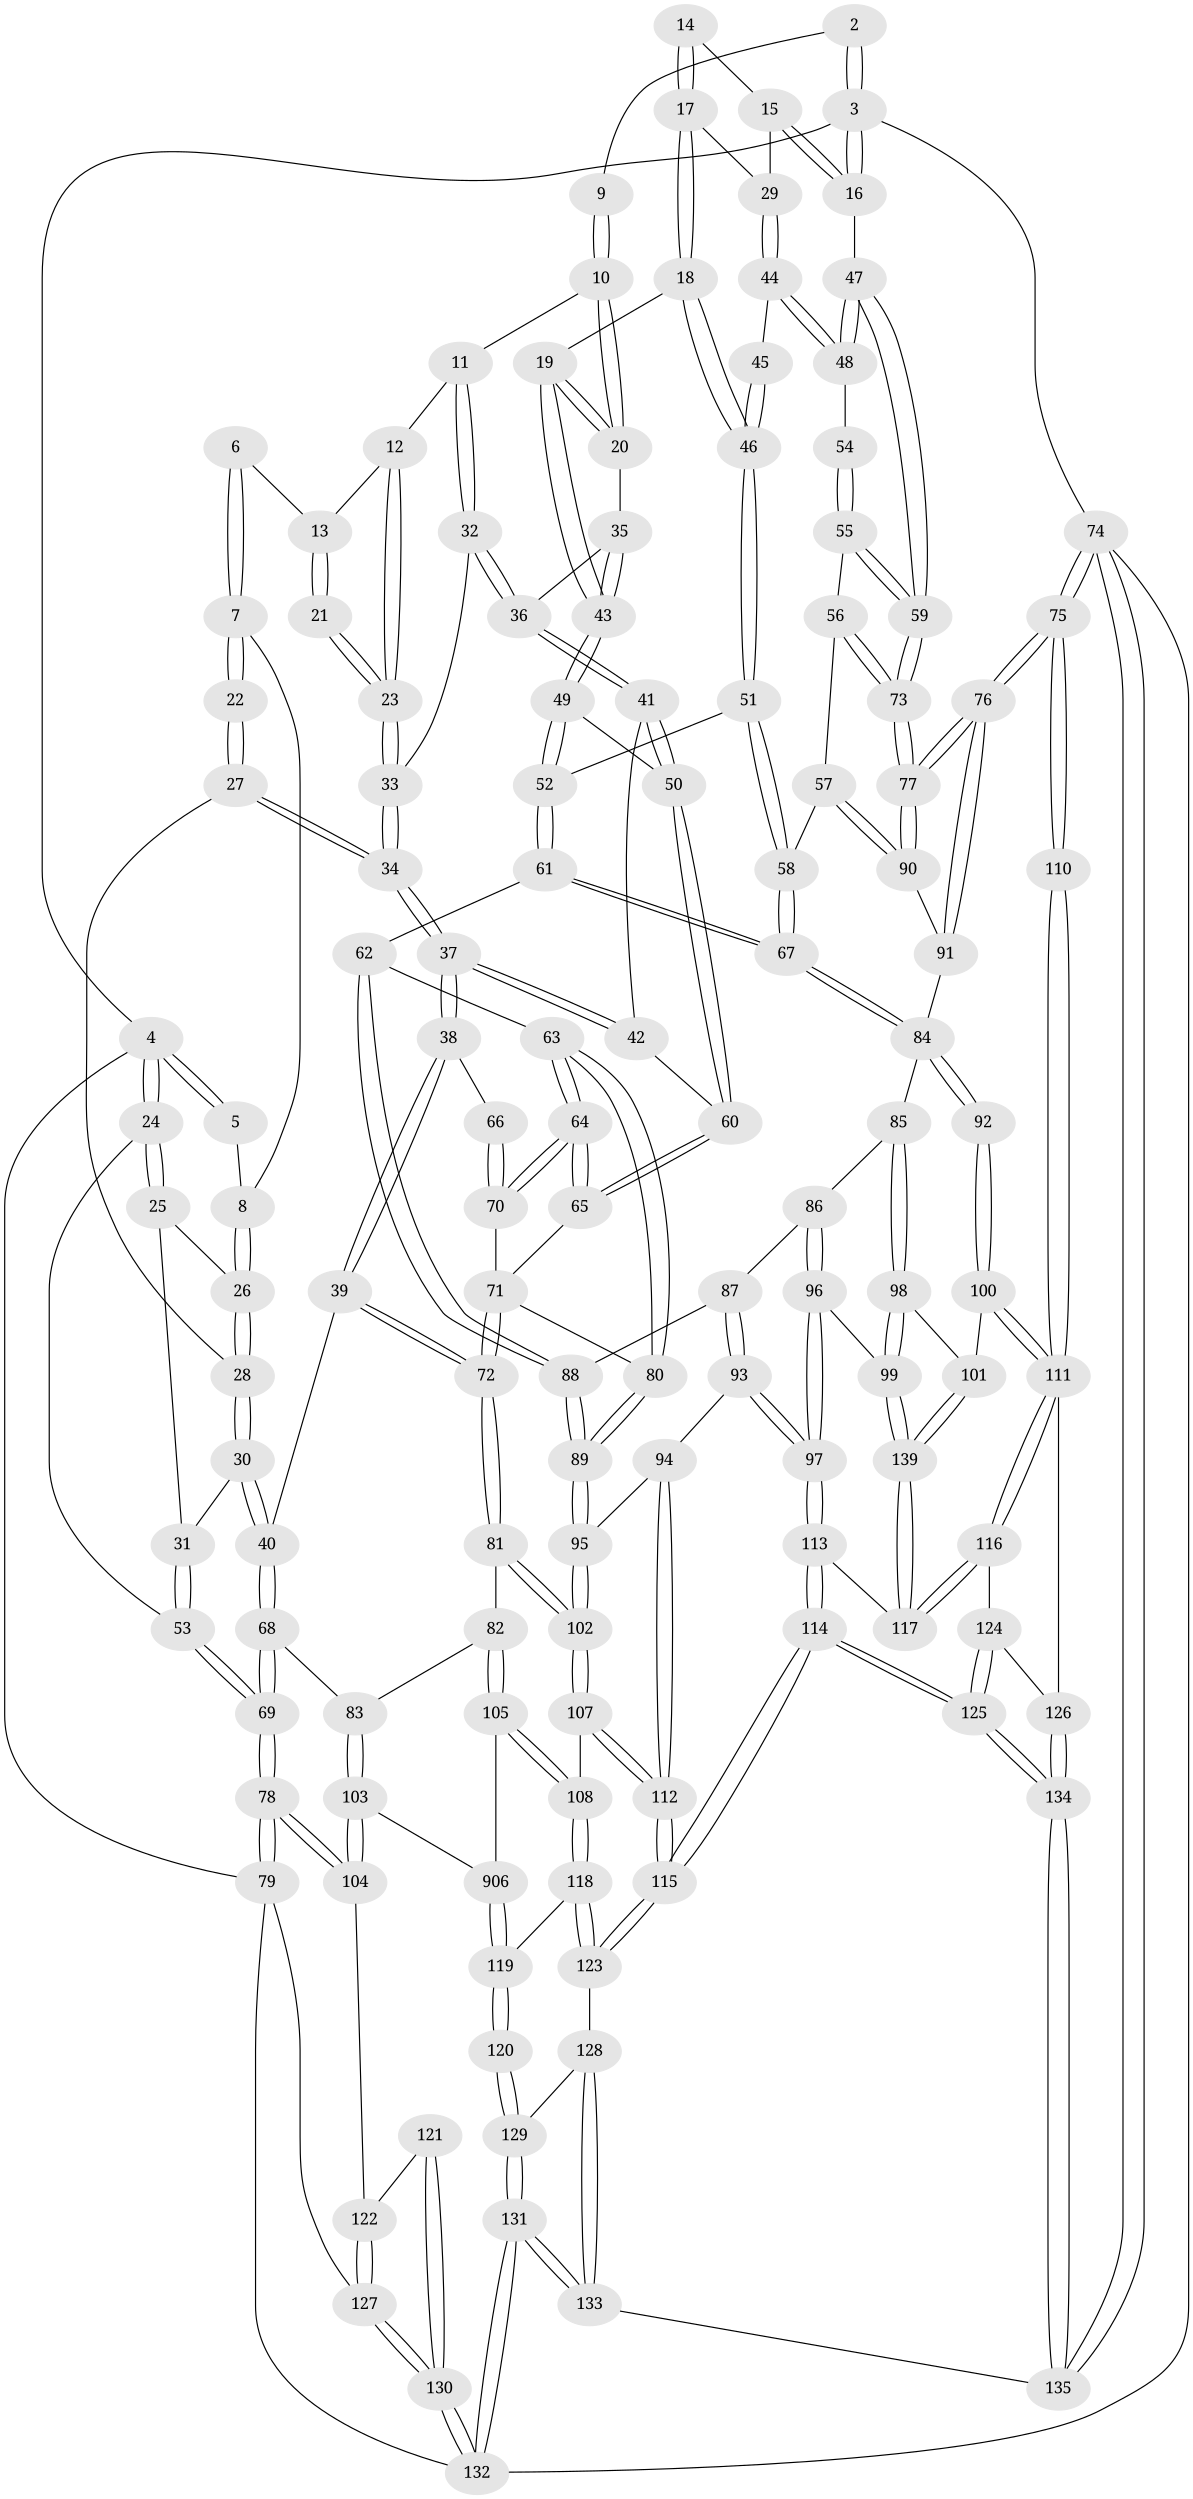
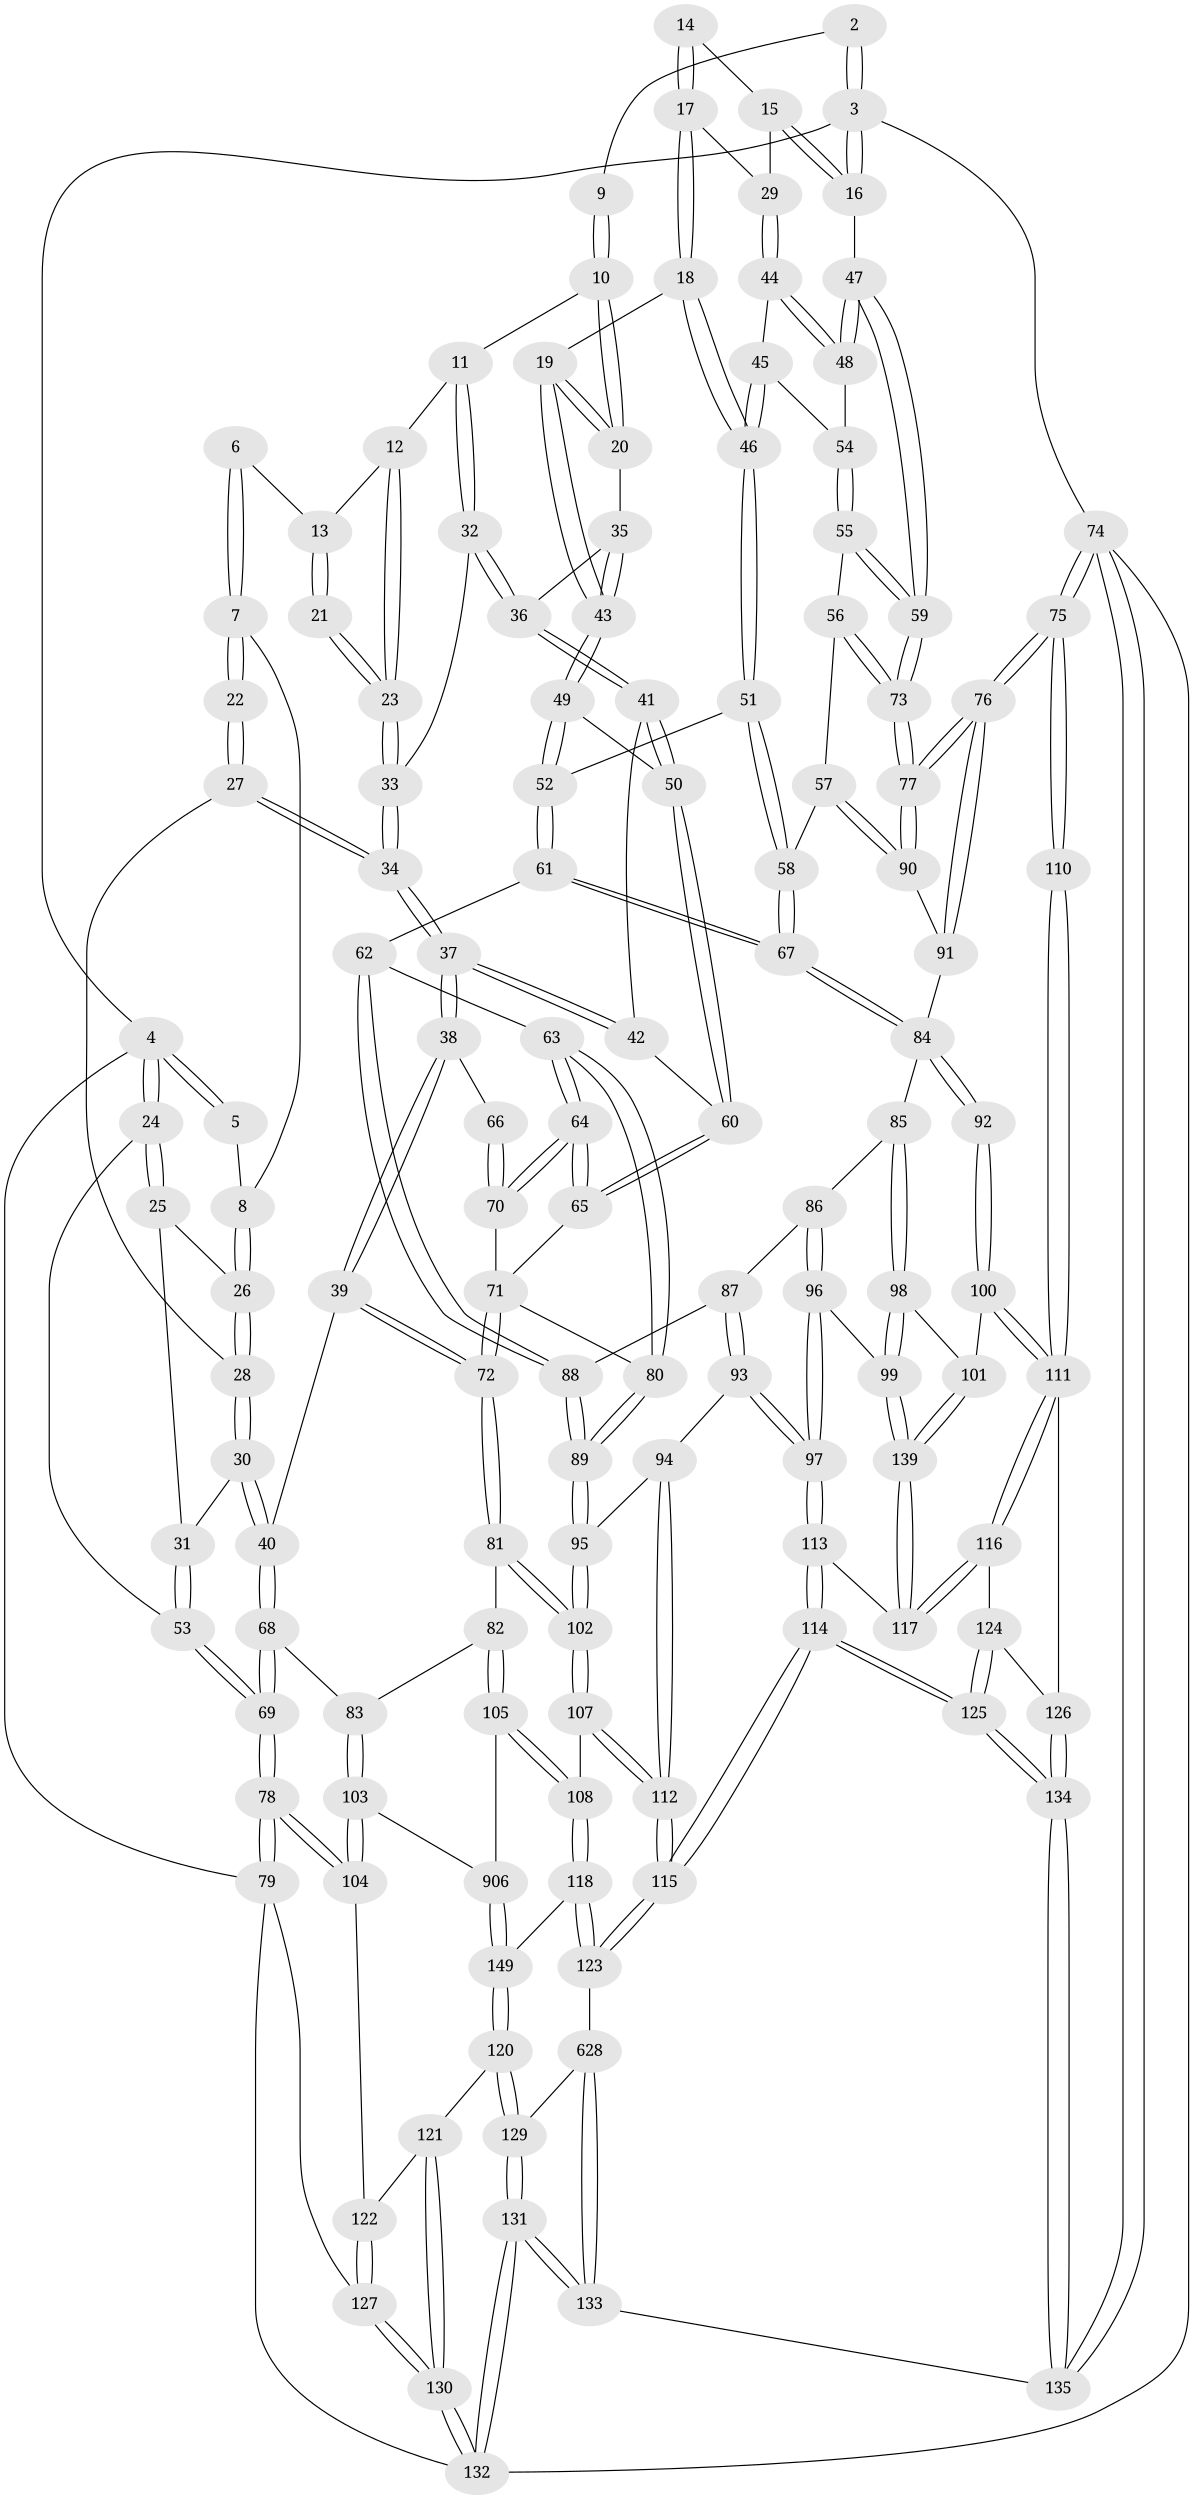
none -> (803, 405)
(501, 1967) -> (501, 1967)
(590, 2051) -> (590, 2051)
none -> (465, 2094)
